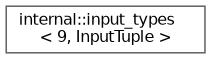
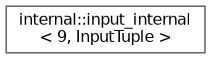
(106, 30) -> (106, 30)
